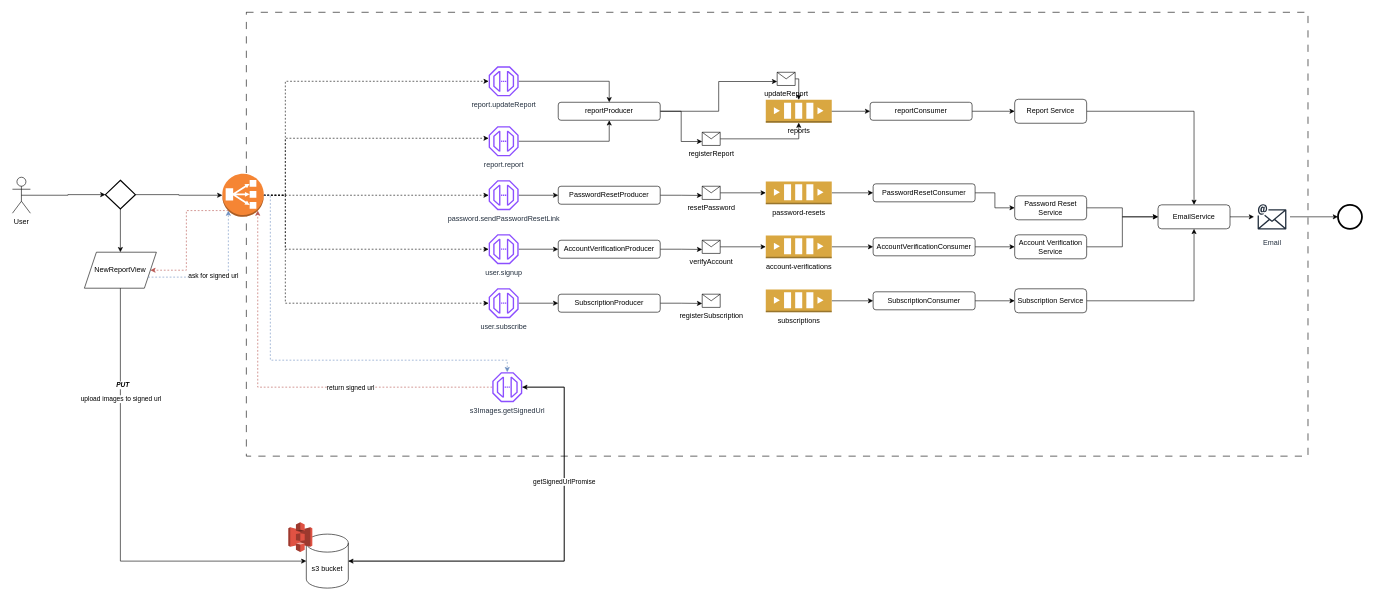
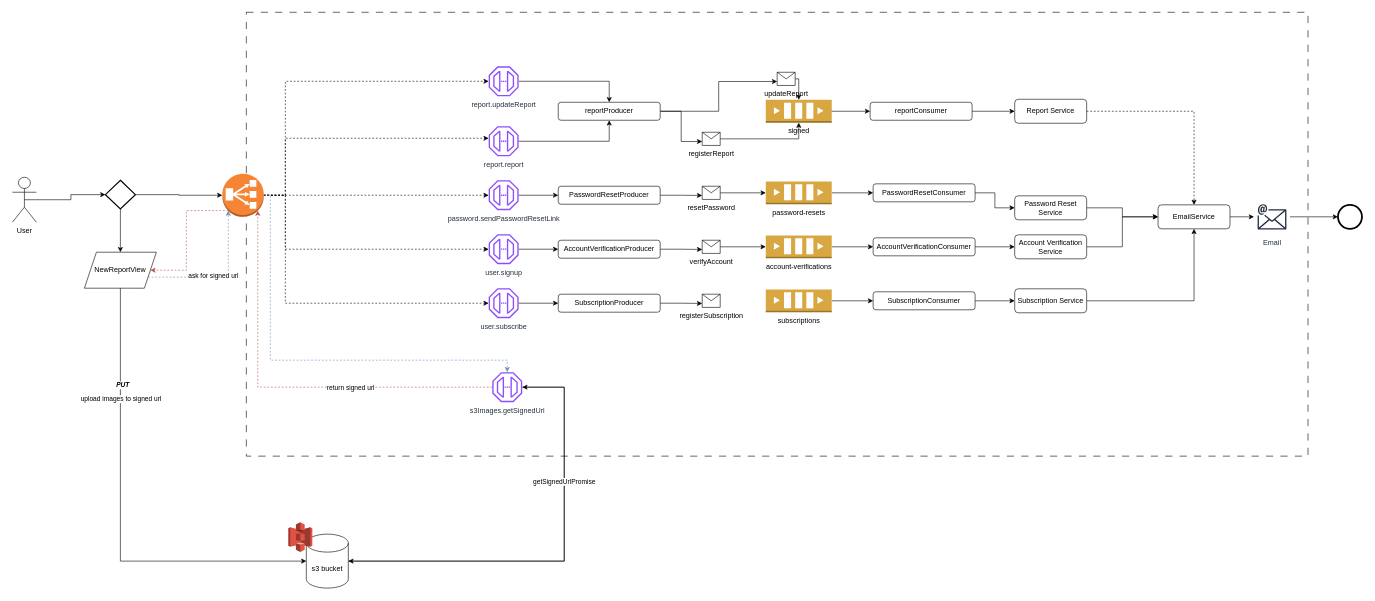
(1184, 111) -> (1184, 111)
(799, 131) -> (799, 131)
(21, 195) -> (24, 200)
